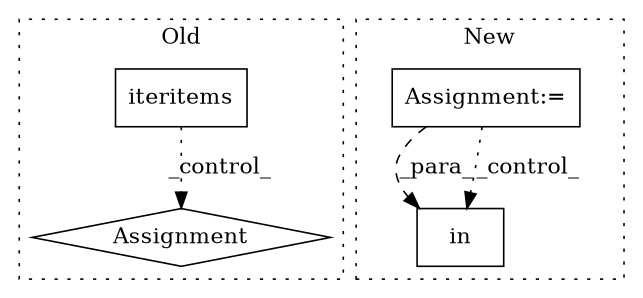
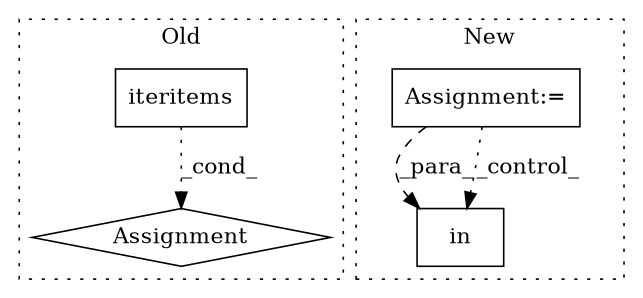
(220, 168) -> (220, 168)
